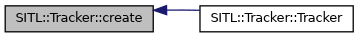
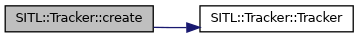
(183, 10) -> (170, 28)
